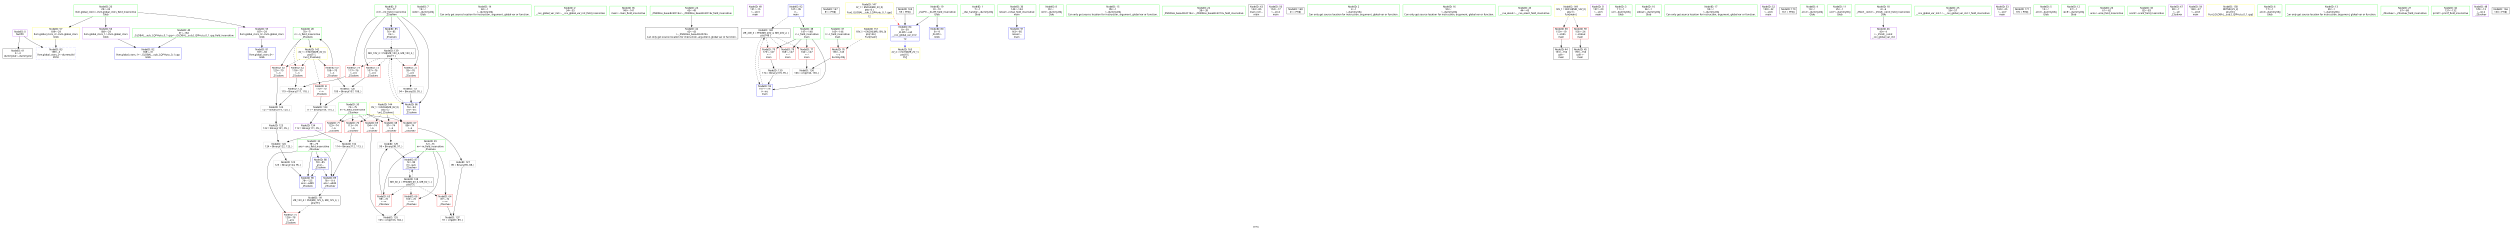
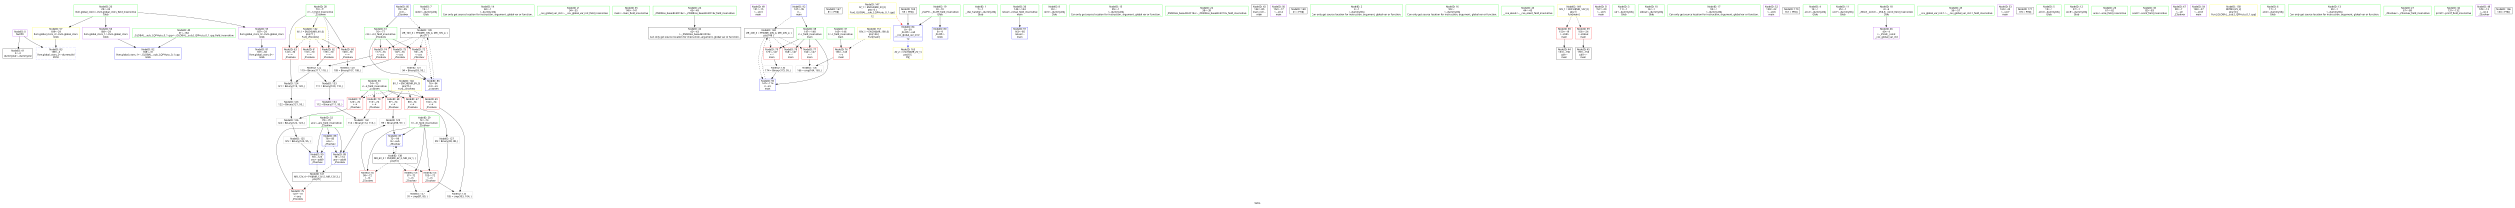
(391, 21) -> (392, 21)
(330, 51) -> (334, 31)
(838, 57) -> (841, 57)
(321, 100) -> (321, 76)
none -> (317, 167)
